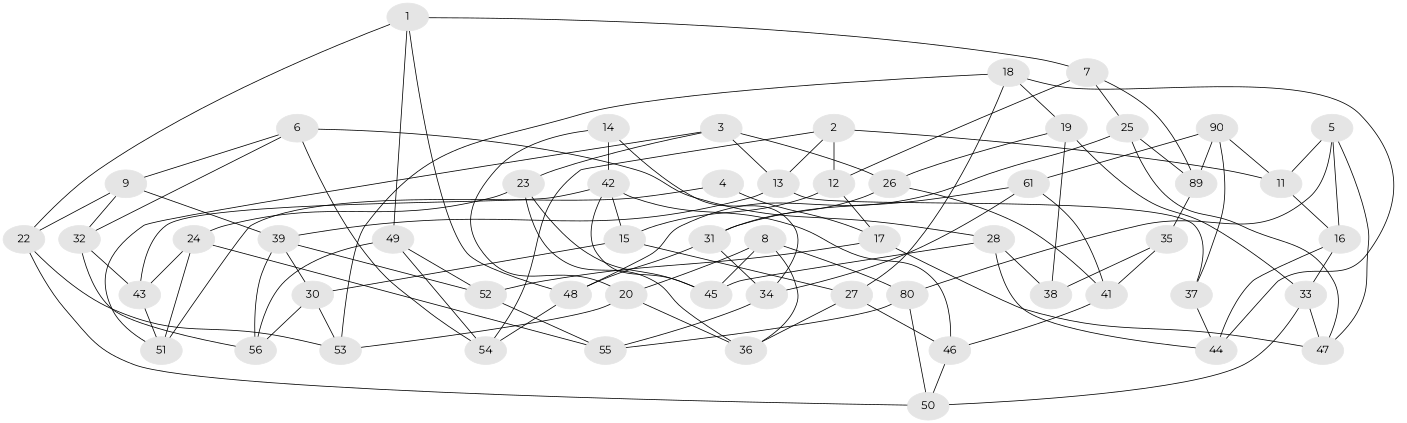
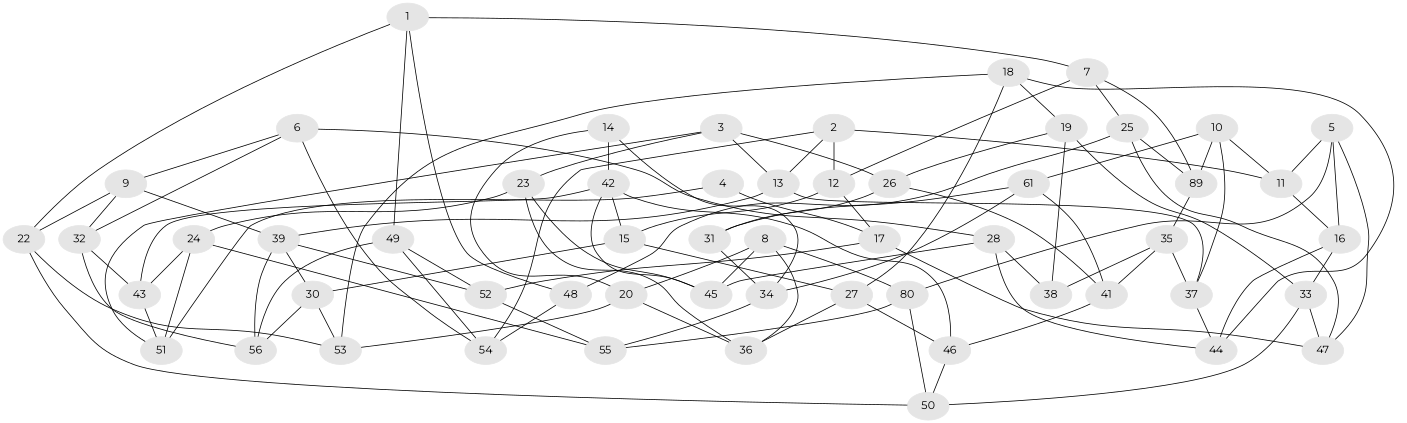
(1217, 128) -> (1217, 128)
(653, 262) -> none
none -> (1179, 267)
